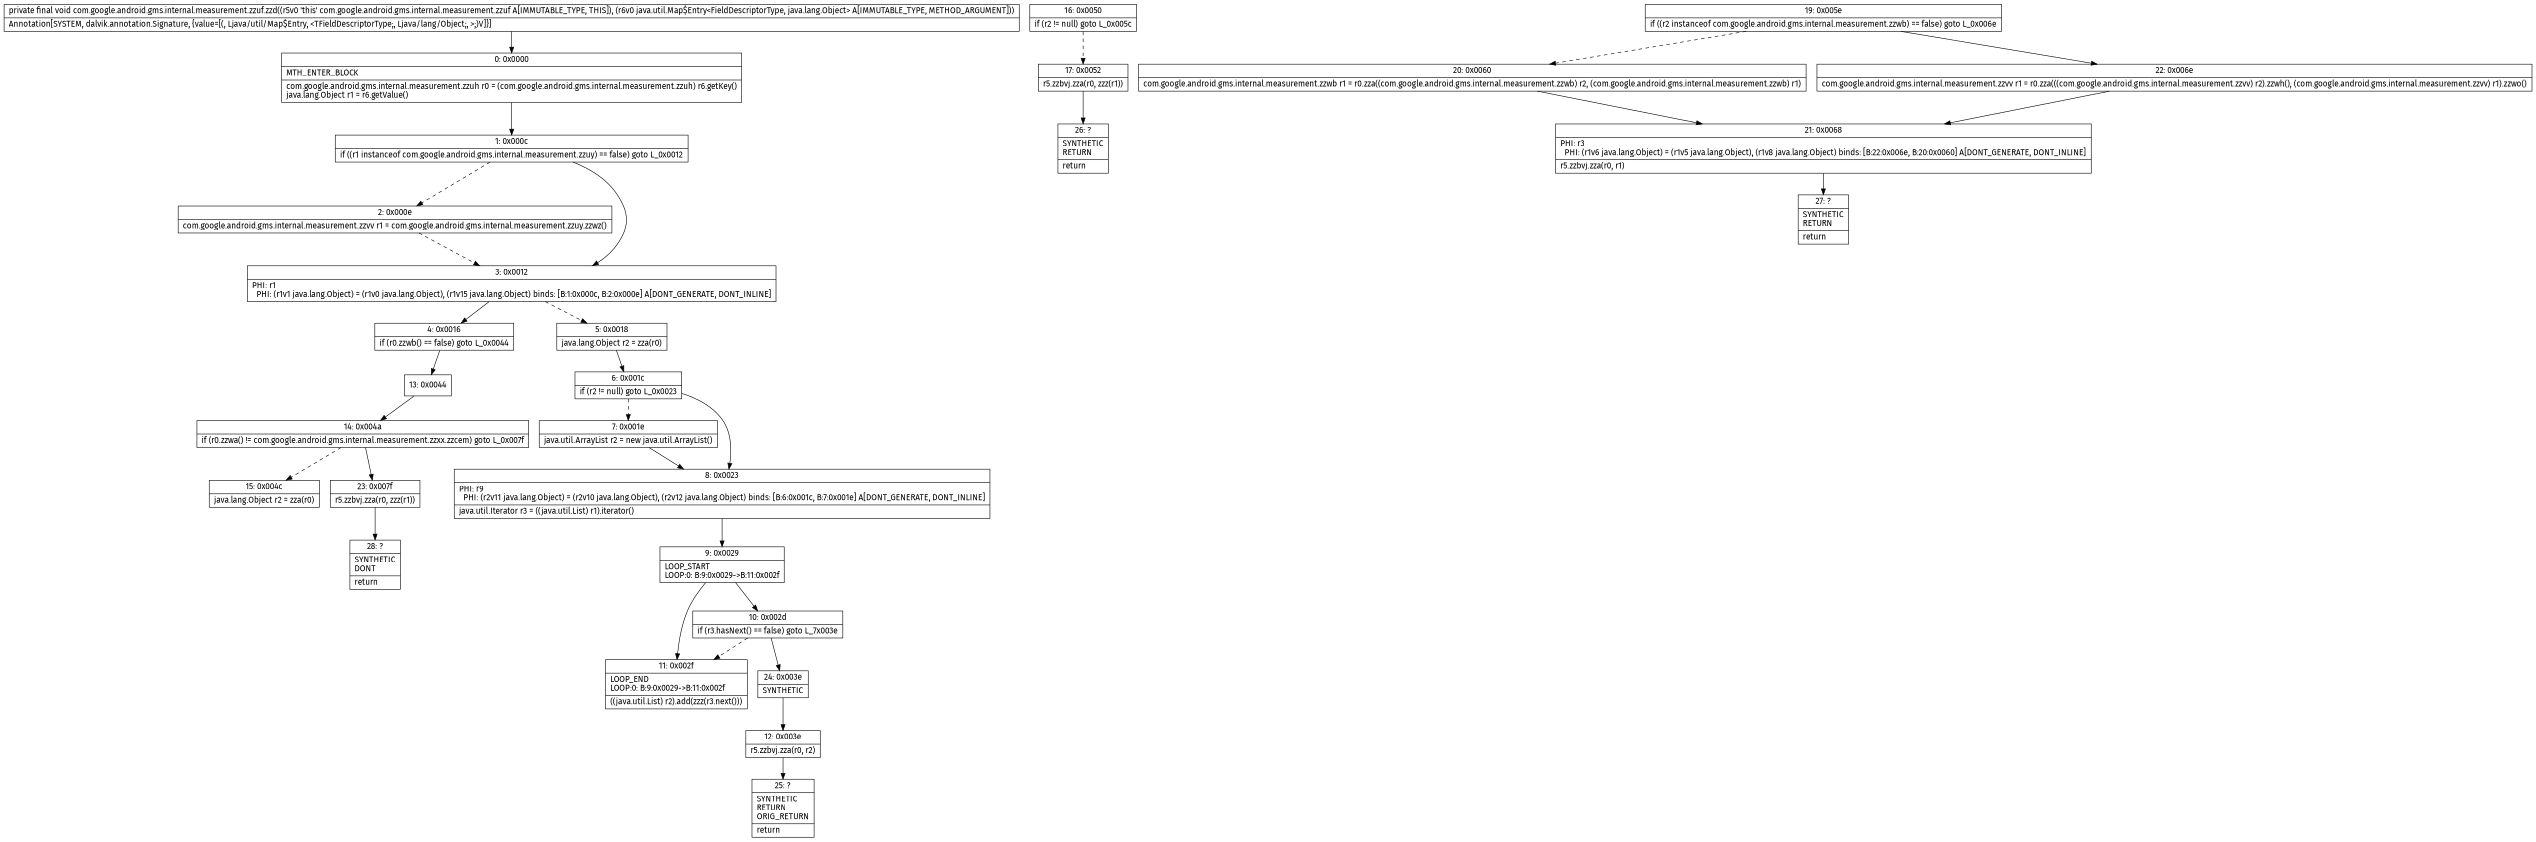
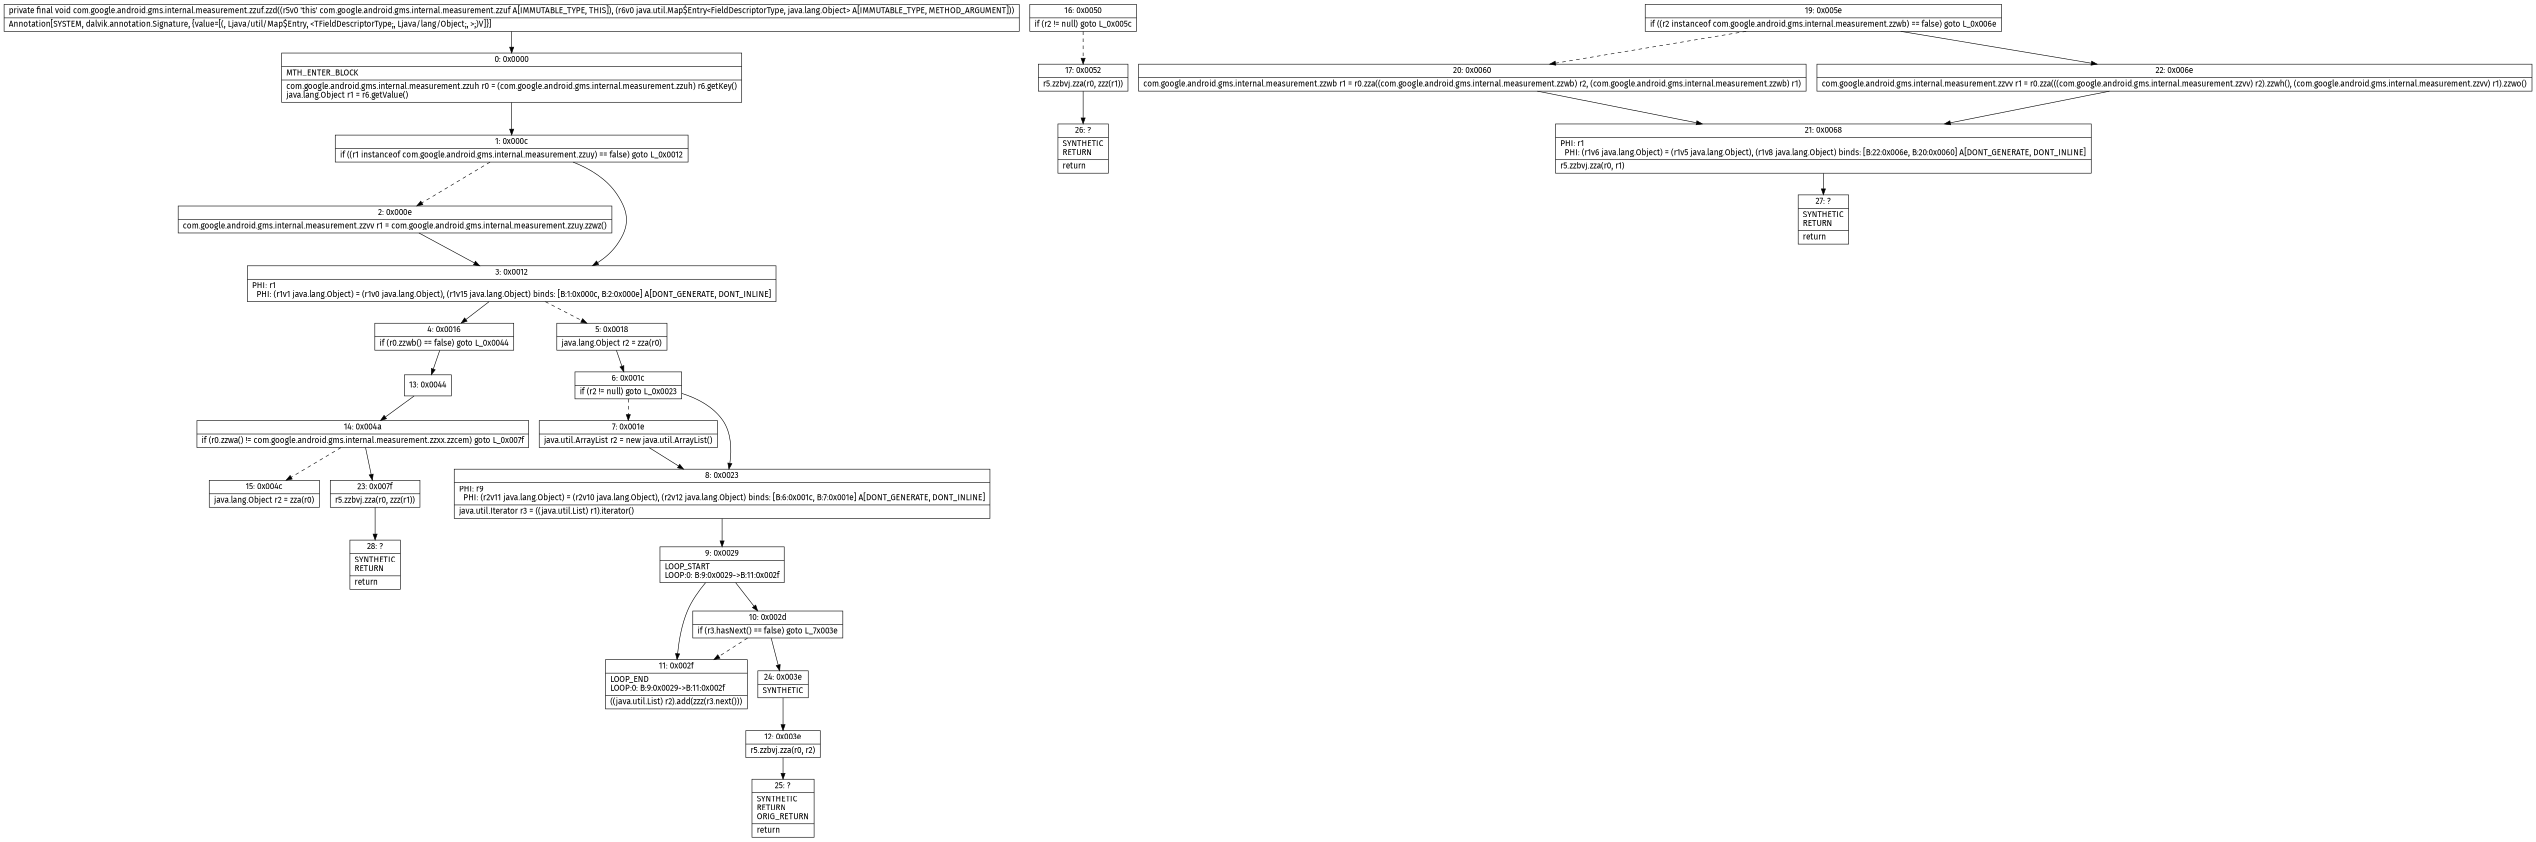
(1574, 144) -> (1573, 144)
(447, 248) -> (447, 248)
(365, 569) -> (370, 569)
